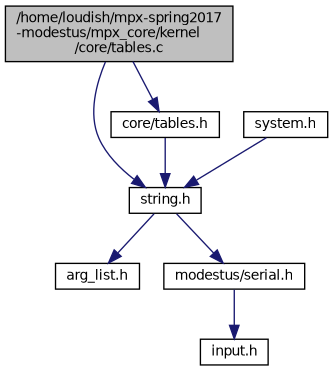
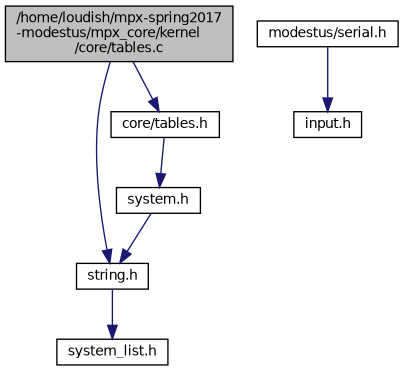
(165, 156) -> (162, 156)
(195, 233) -> none
(98, 276) -> (112, 352)
